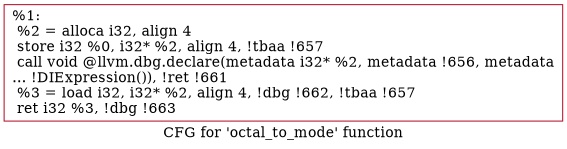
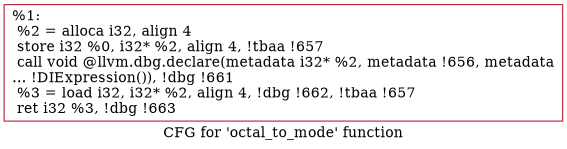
(121, 78) -> (124, 78)
